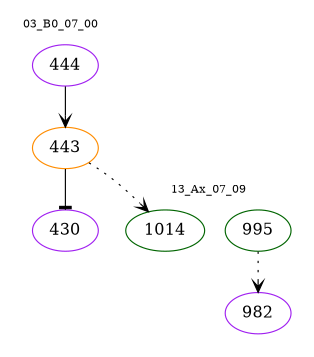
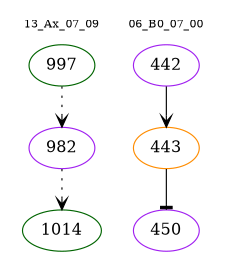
(61, 25) -> (166, 25)
(65, 65) -> (166, 65)
(124, 189) -> (62, 184)
(65, 231) -> (166, 231)
(258, 231) -> (62, 65)
